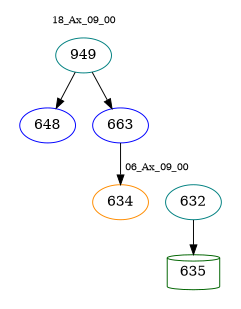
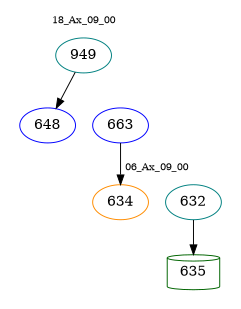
(100, 86) -> none
